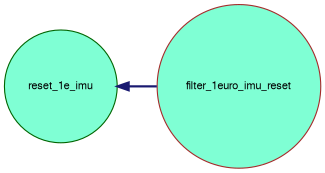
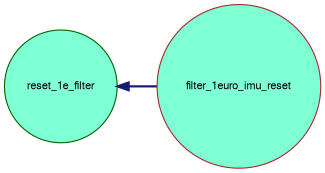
(61, 86) -> (61, 86)
